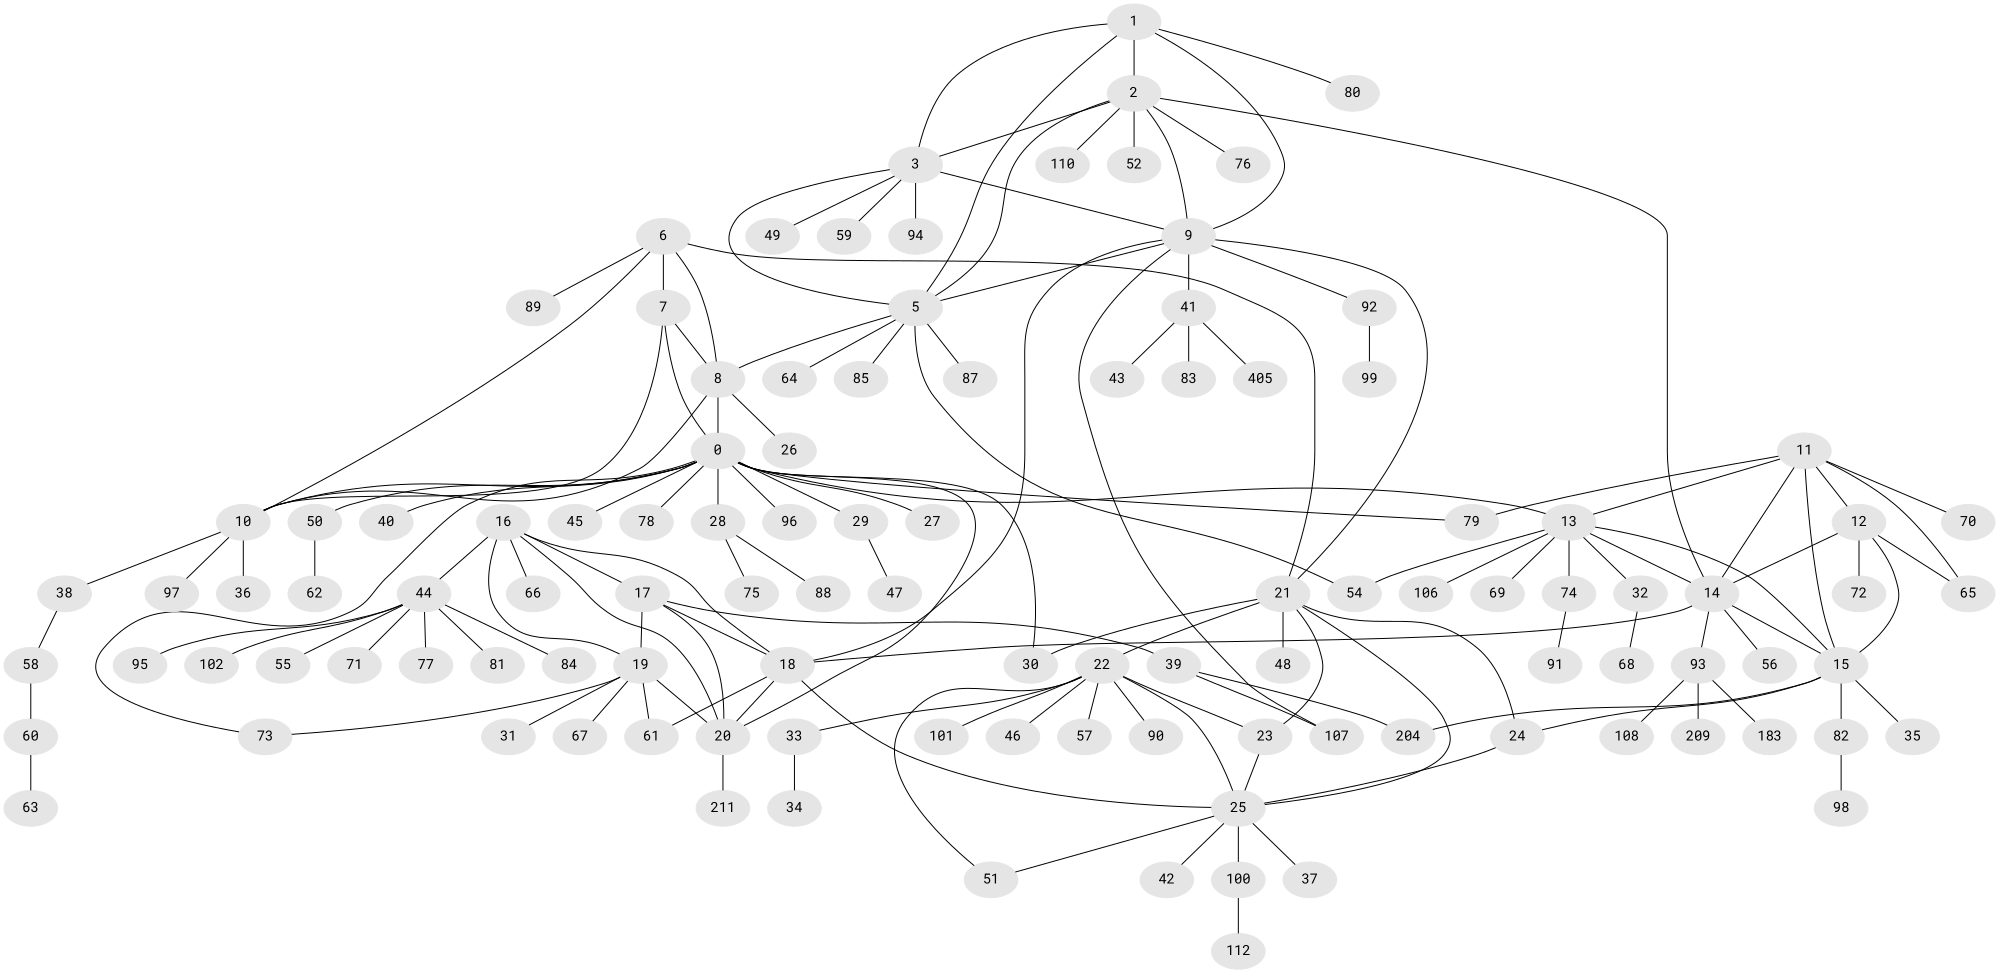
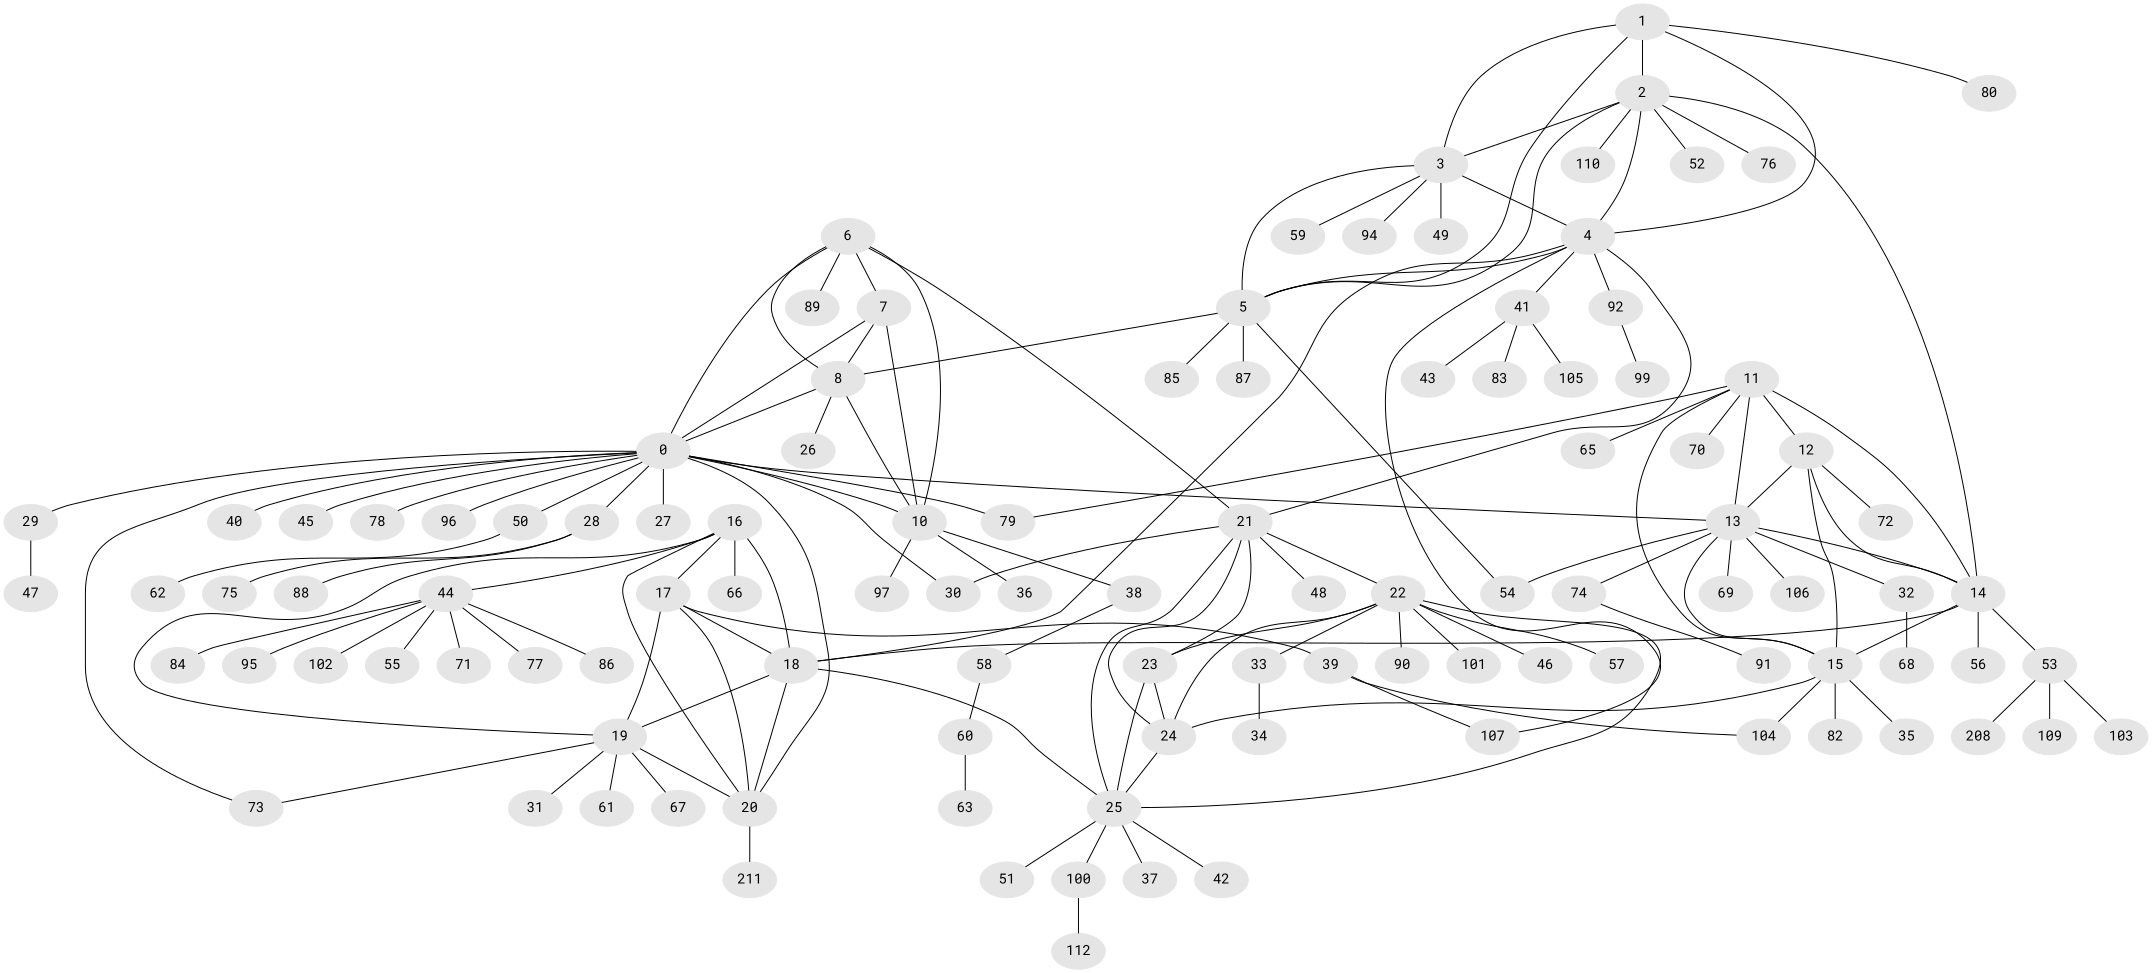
(1189, 236) -> (1588, 236)
none -> (735, 328)
(789, 379) -> none
(1260, 379) -> (1571, 379)
(1914, 558) -> (1770, 487)
(498, 665) -> (607, 665)
(1698, 665) -> (2050, 665)
(729, 696) -> (706, 701)
none -> (1159, 701)
(904, 723) -> (1218, 652)
(1408, 737) -> (1764, 737)
(1627, 737) -> (1978, 737)
(1698, 737) -> (2050, 737)
(1770, 737) -> (2121, 737)
(1841, 808) -> none
